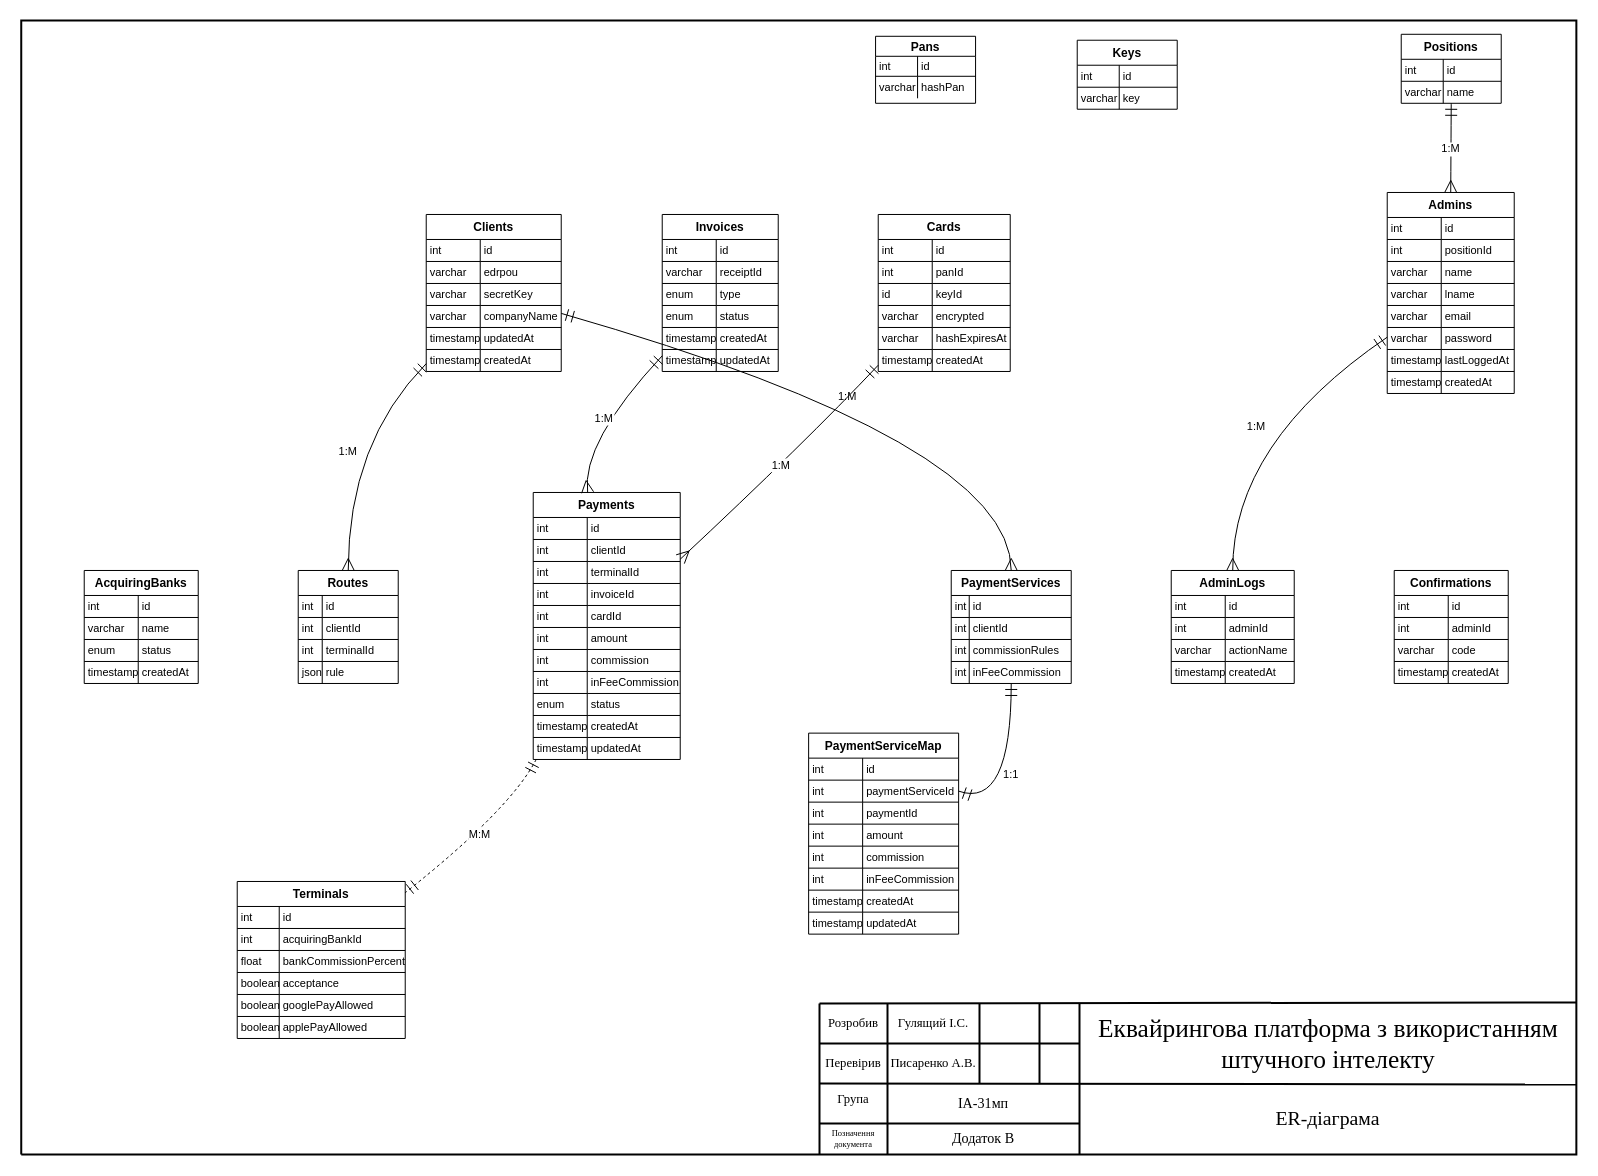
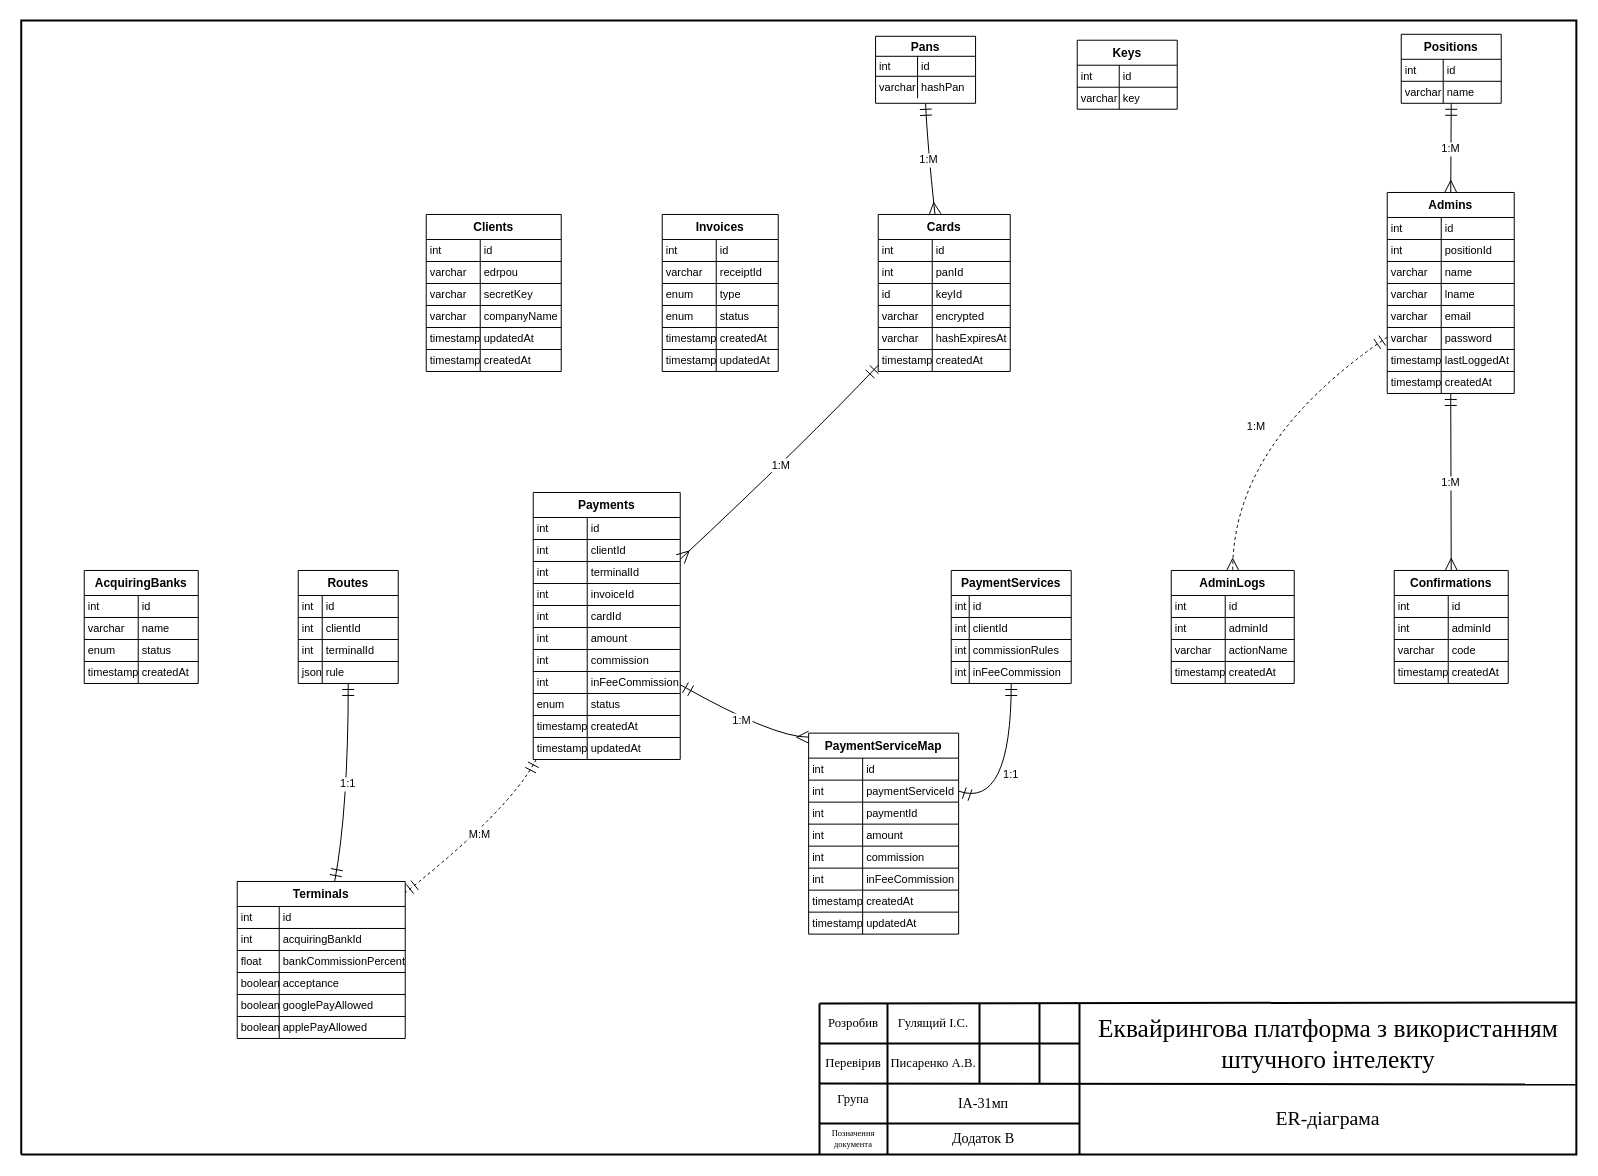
none -> (930, 160)
(611, 419) -> none
(1281, 435) -> (1281, 435)
(901, 444) -> none
(366, 461) -> none
none -> (1451, 483)
none -> (742, 717)
none -> (346, 784)
